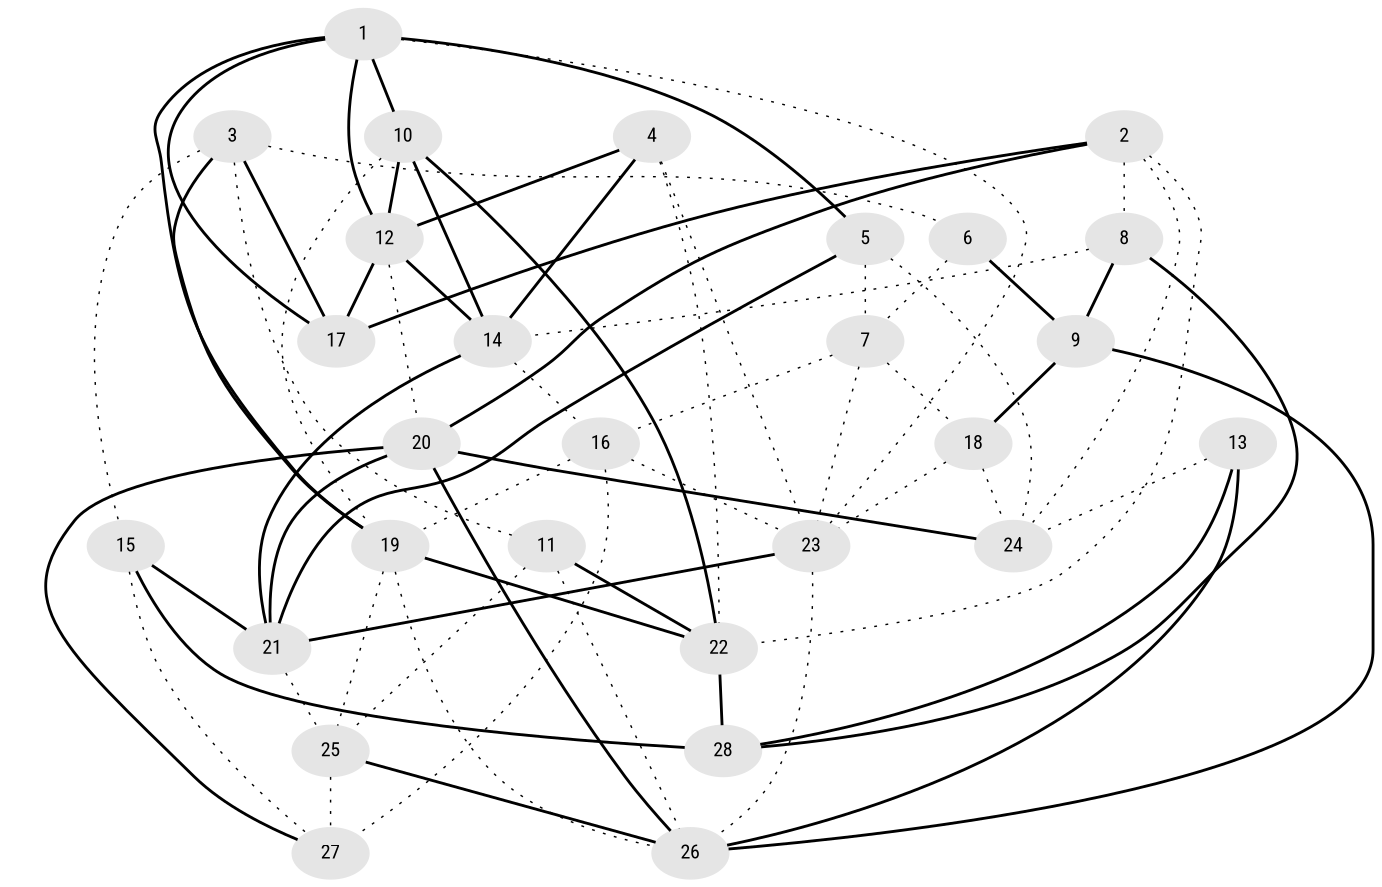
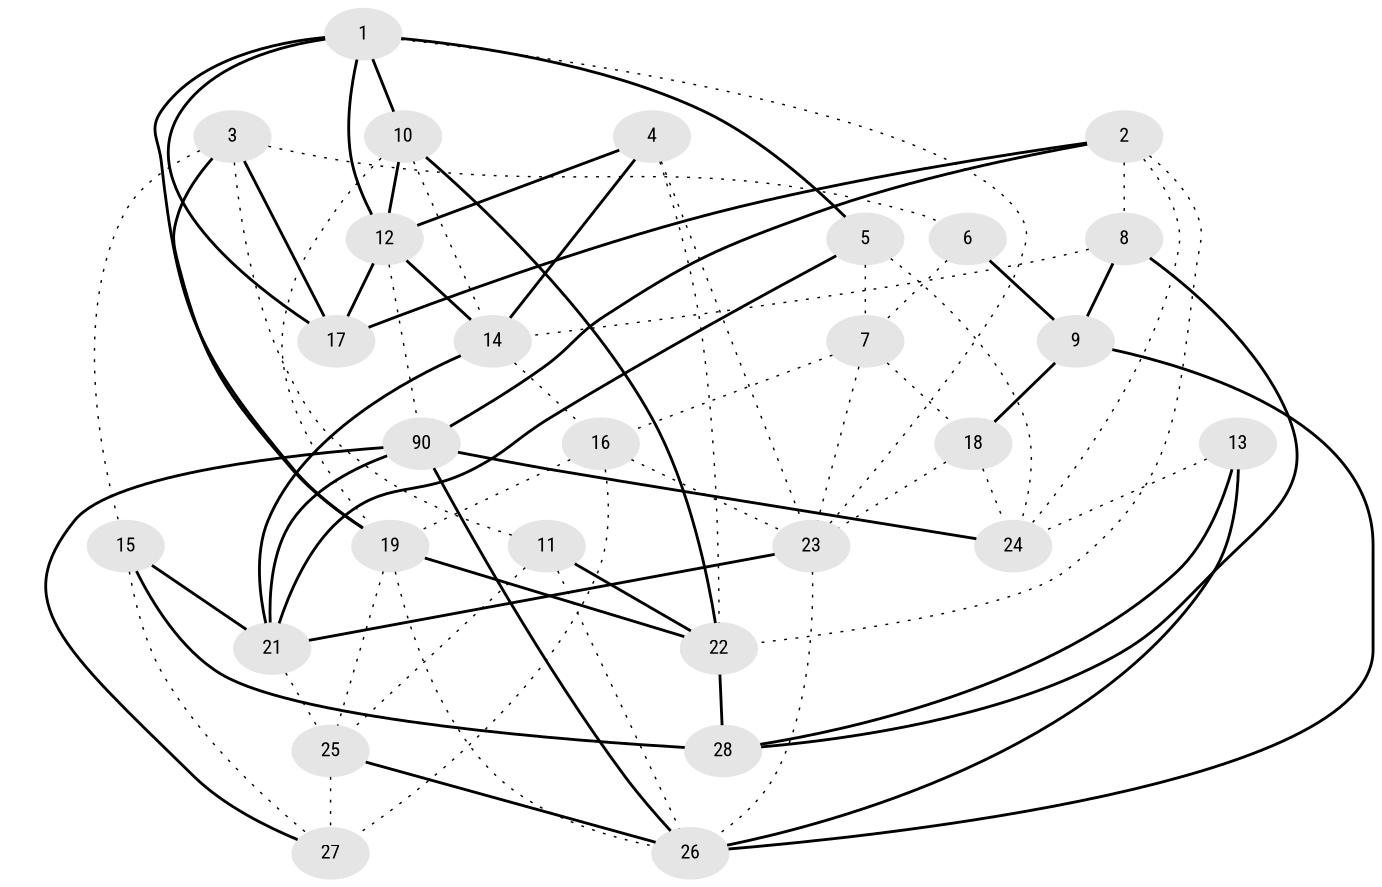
(448, 239) -> (448, 239)
(422, 444) -> (422, 444)
